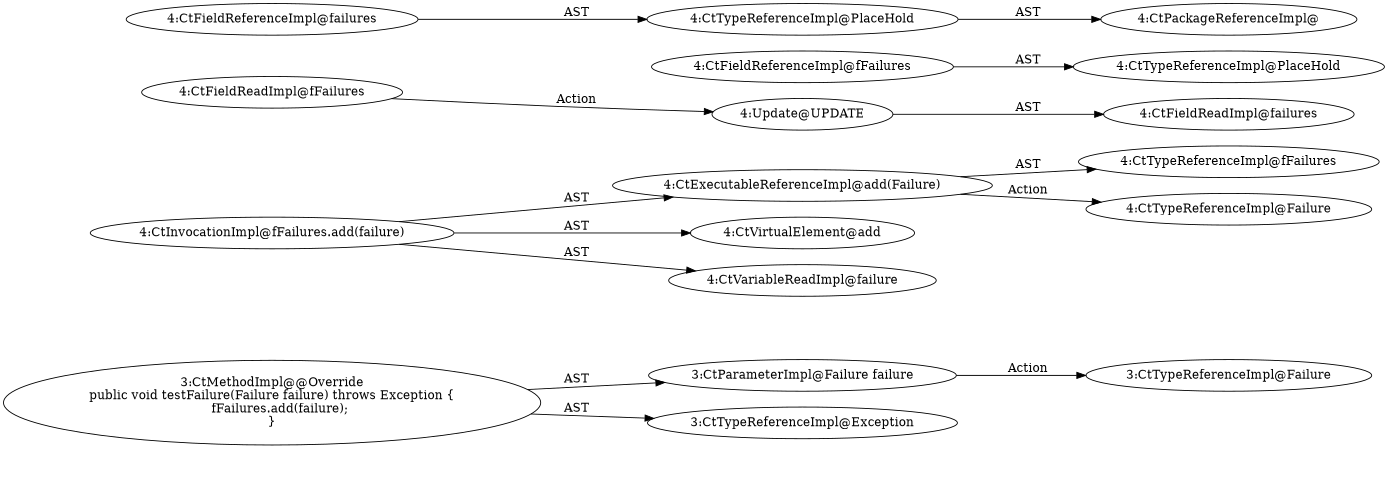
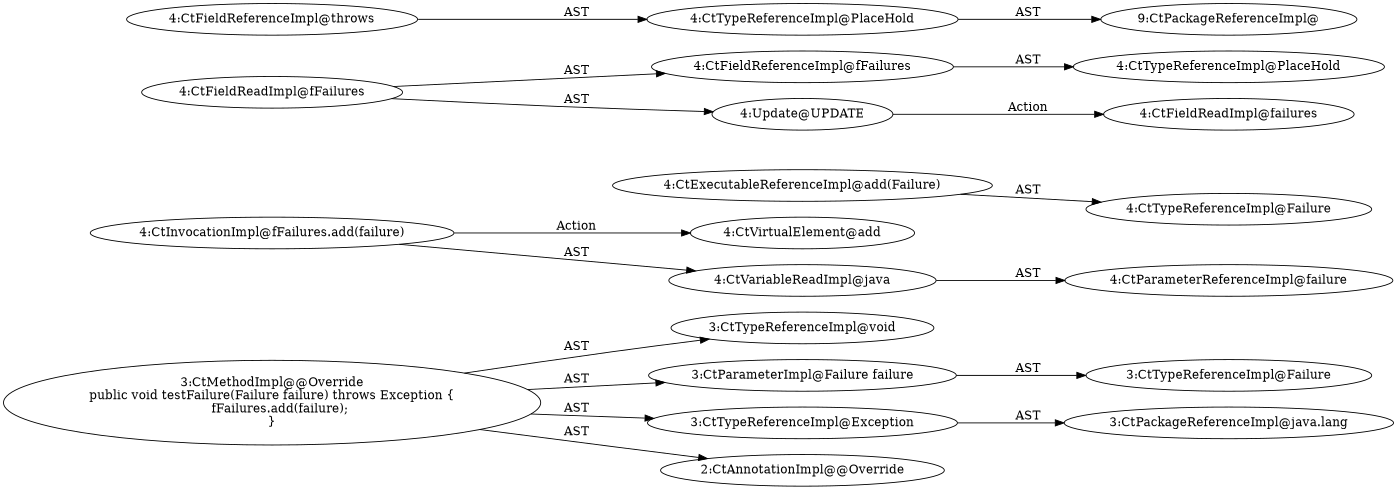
(272, 19) -> (272, 19)
(1229, 19) -> (1229, 19)
none -> (525, 80)
(577, 100) -> (577, 100)
(1028, 108) -> (1028, 108)
(1229, 162) -> none
(1028, 190) -> (1028, 190)
(532, 210) -> none
(577, 226) -> (577, 226)
(802, 280) -> (802, 280)
none -> (1229, 280)
none -> (802, 328)
(1028, 369) -> (1028, 369)
none -> (1229, 423)
none -> (802, 470)
